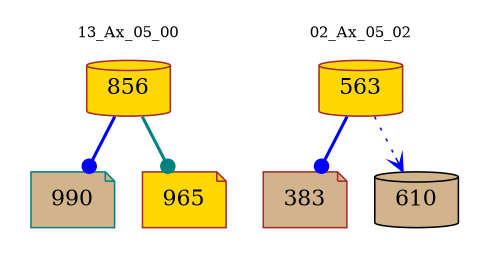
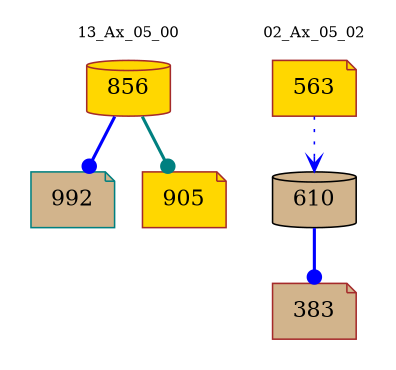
(361, 88) -> (314, 88)
(336, 139) -> (314, 249)
(73, 200) -> (73, 200)
(184, 200) -> (184, 200)
